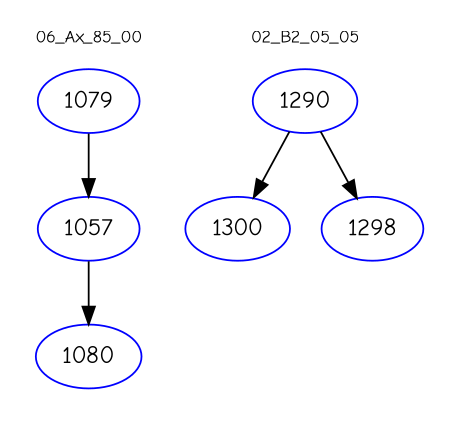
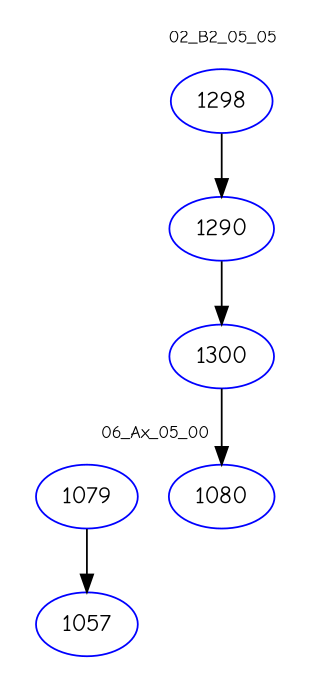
(90, 38) -> (155, 434)
(334, 157) -> (222, 156)
(89, 284) -> (222, 428)
